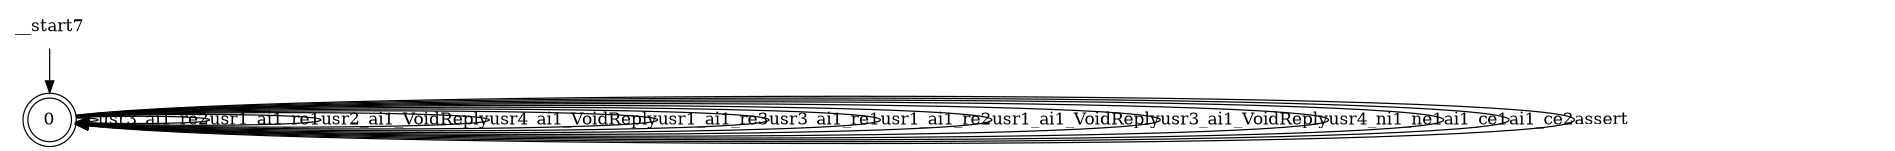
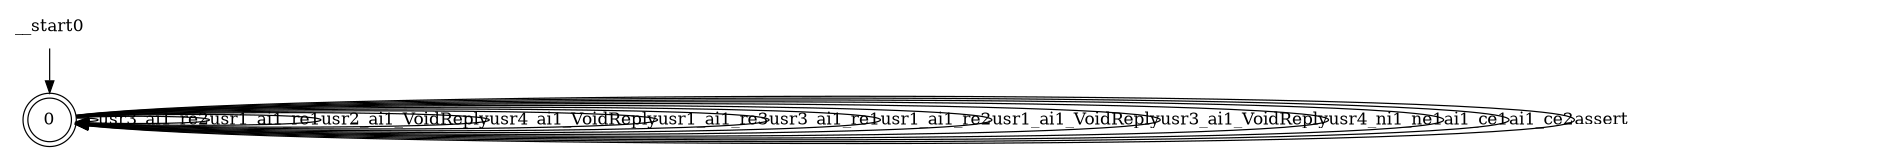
(50, 27) -> (50, 27)
